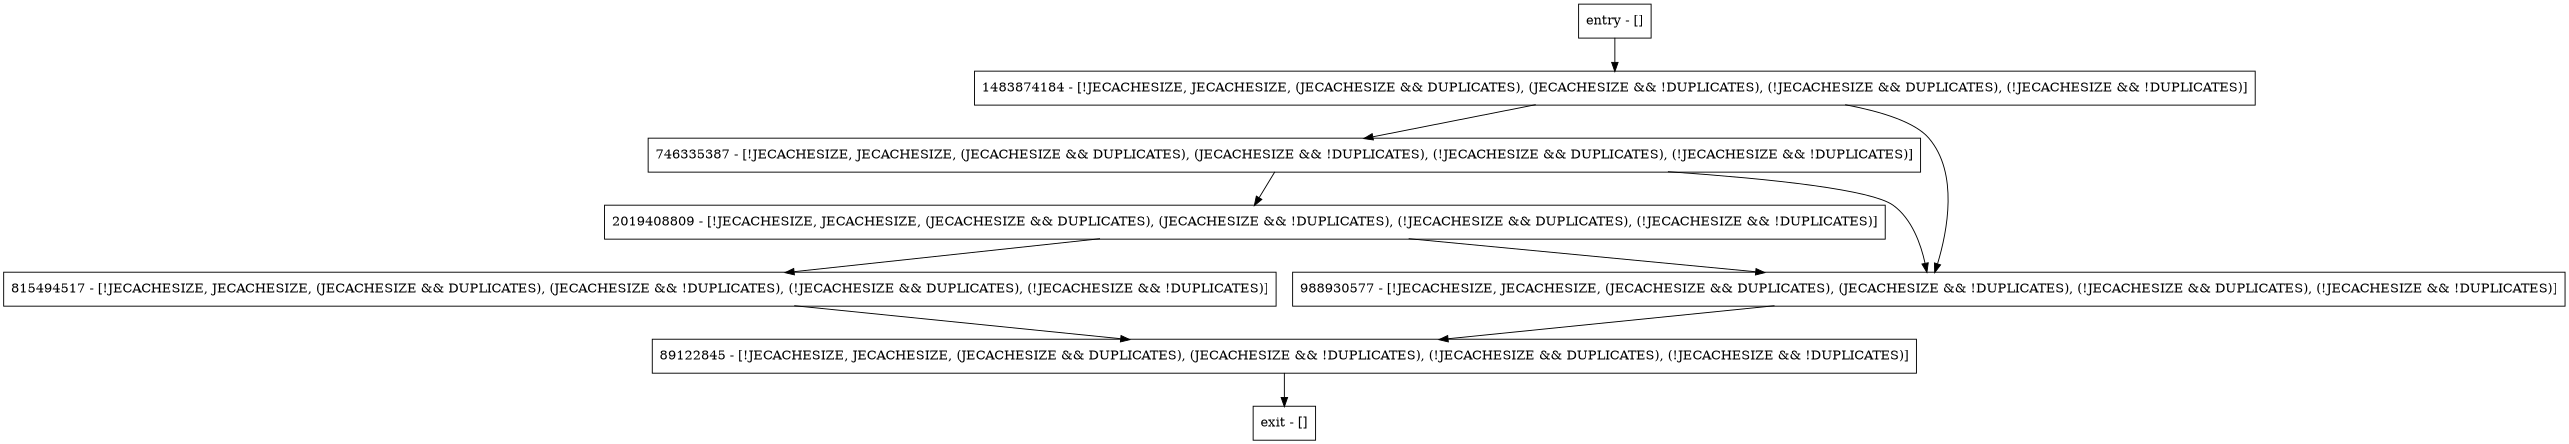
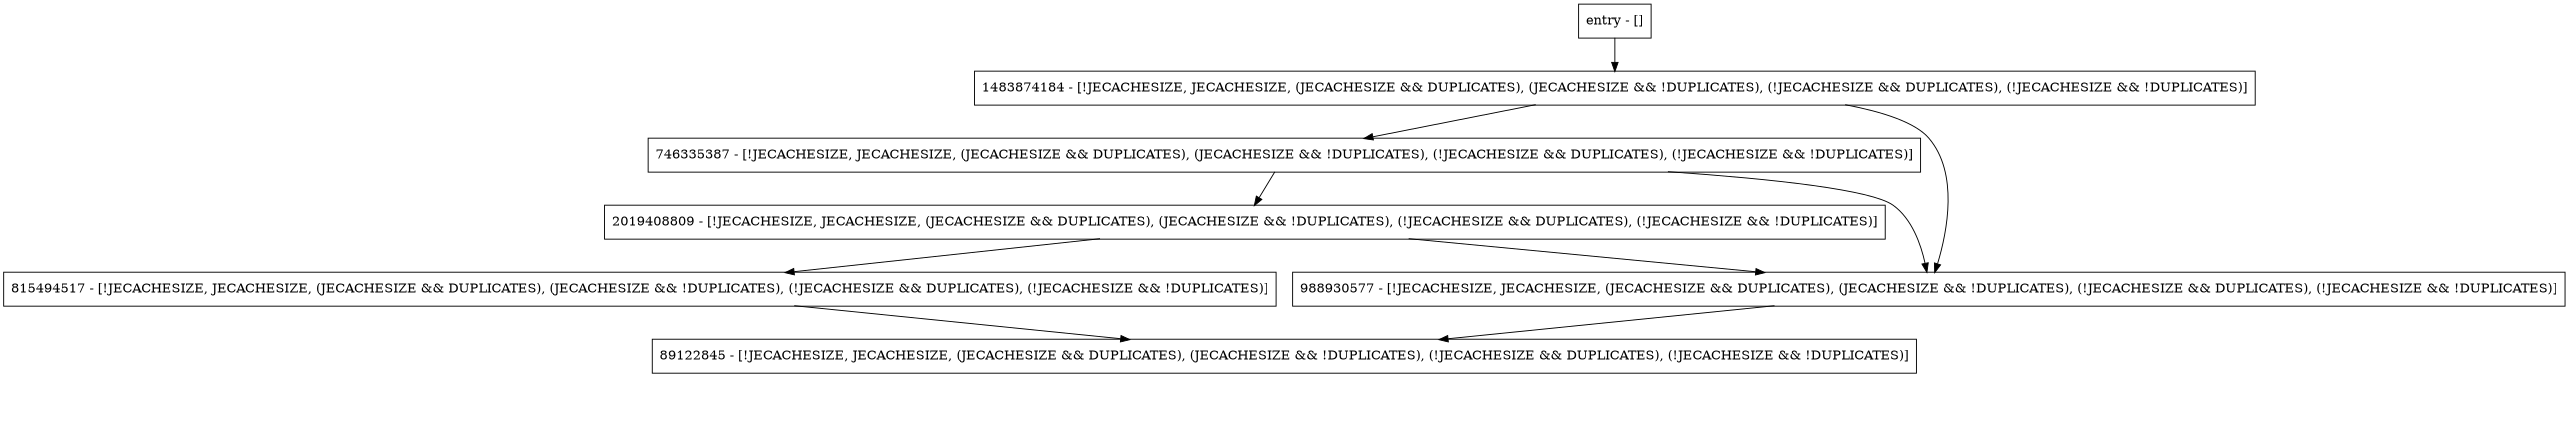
(1284, 423) -> none
